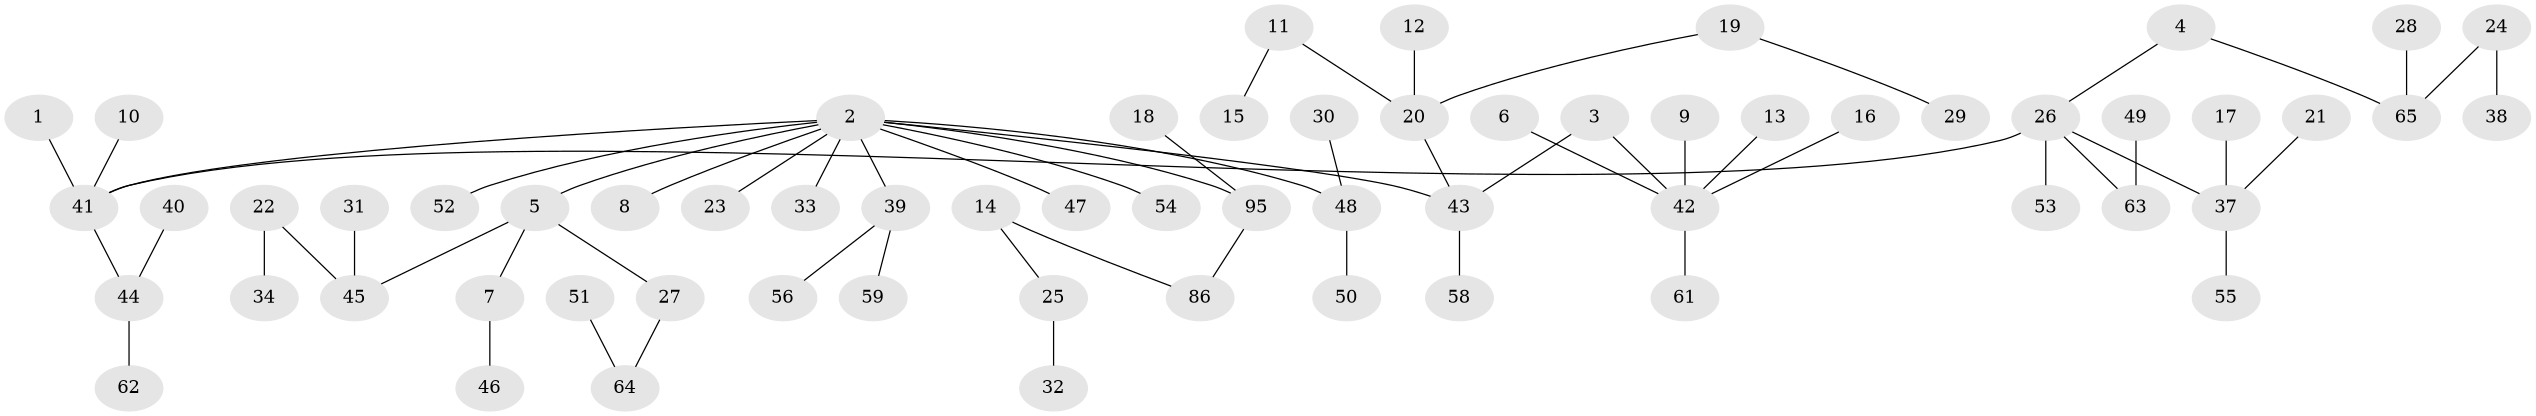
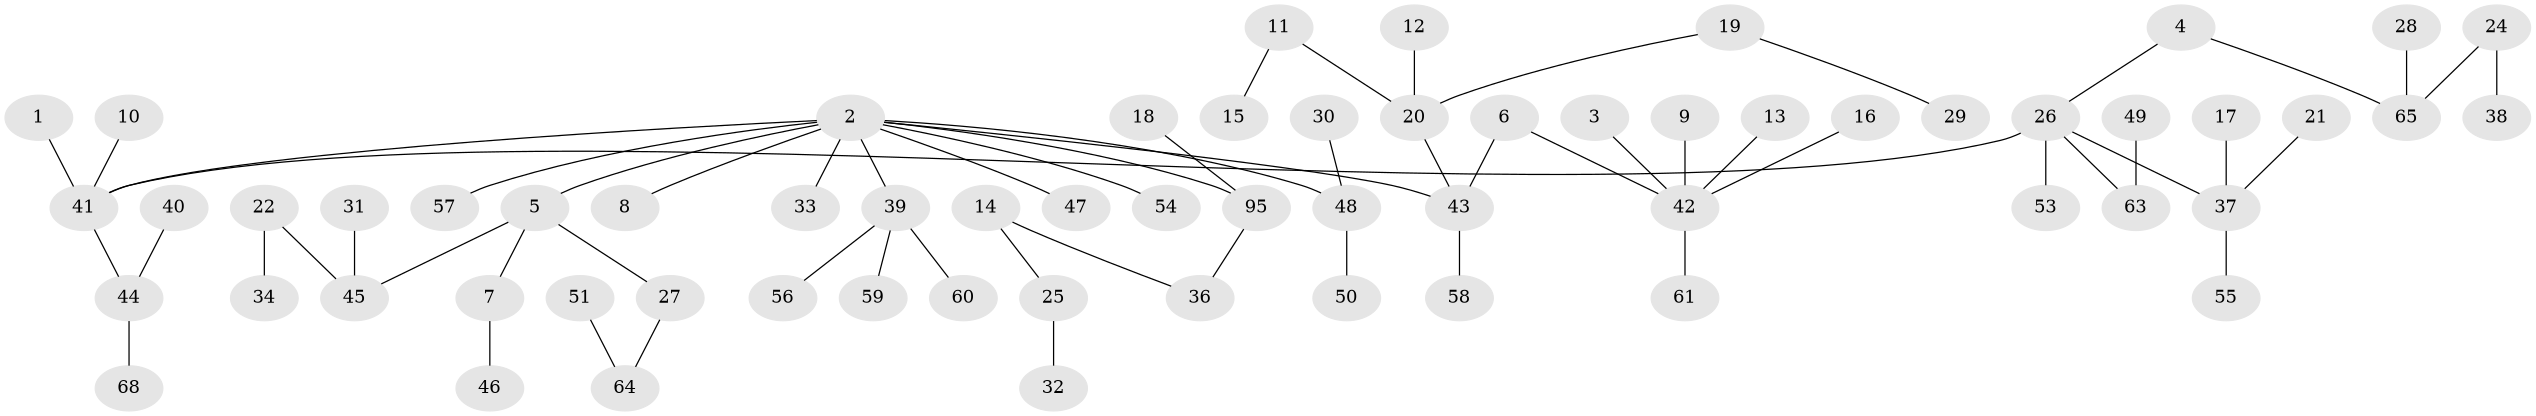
(1527, 163) -> (1482, 163)
(445, 208) -> (445, 208)
(715, 208) -> none
none -> (963, 298)
(1200, 298) -> (1200, 298)
(129, 388) -> (129, 388)
